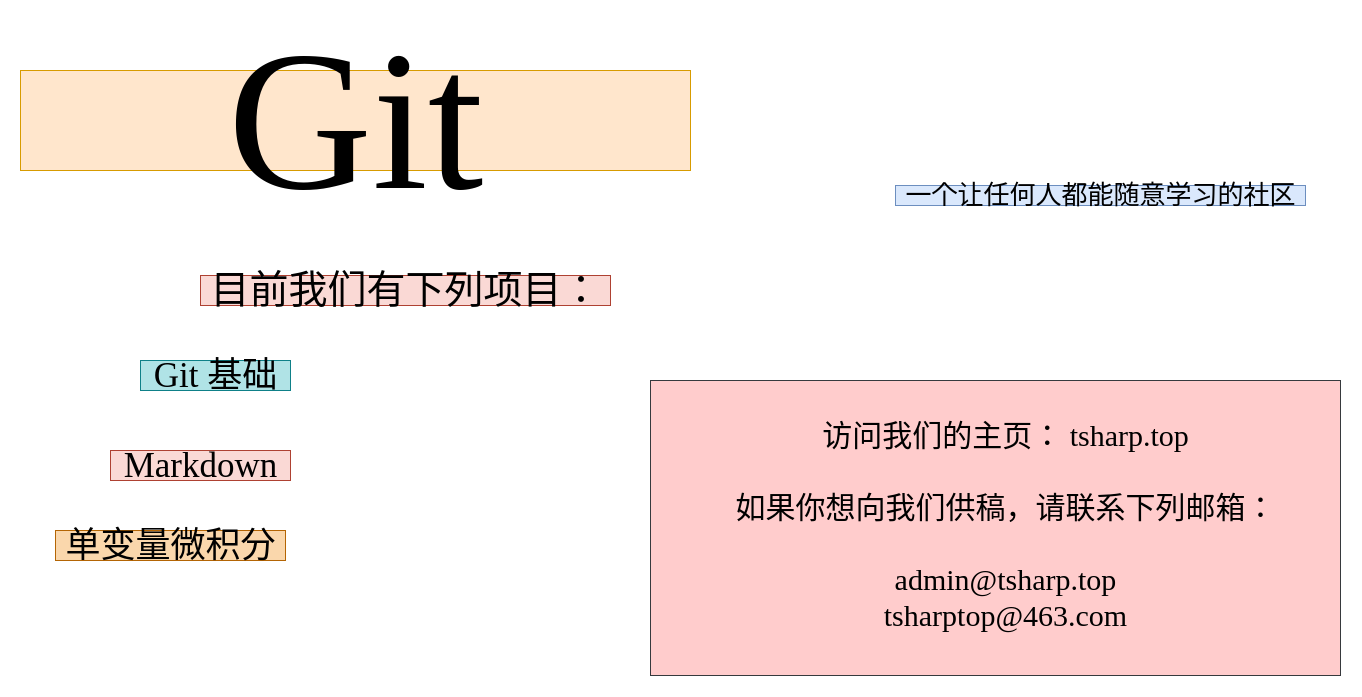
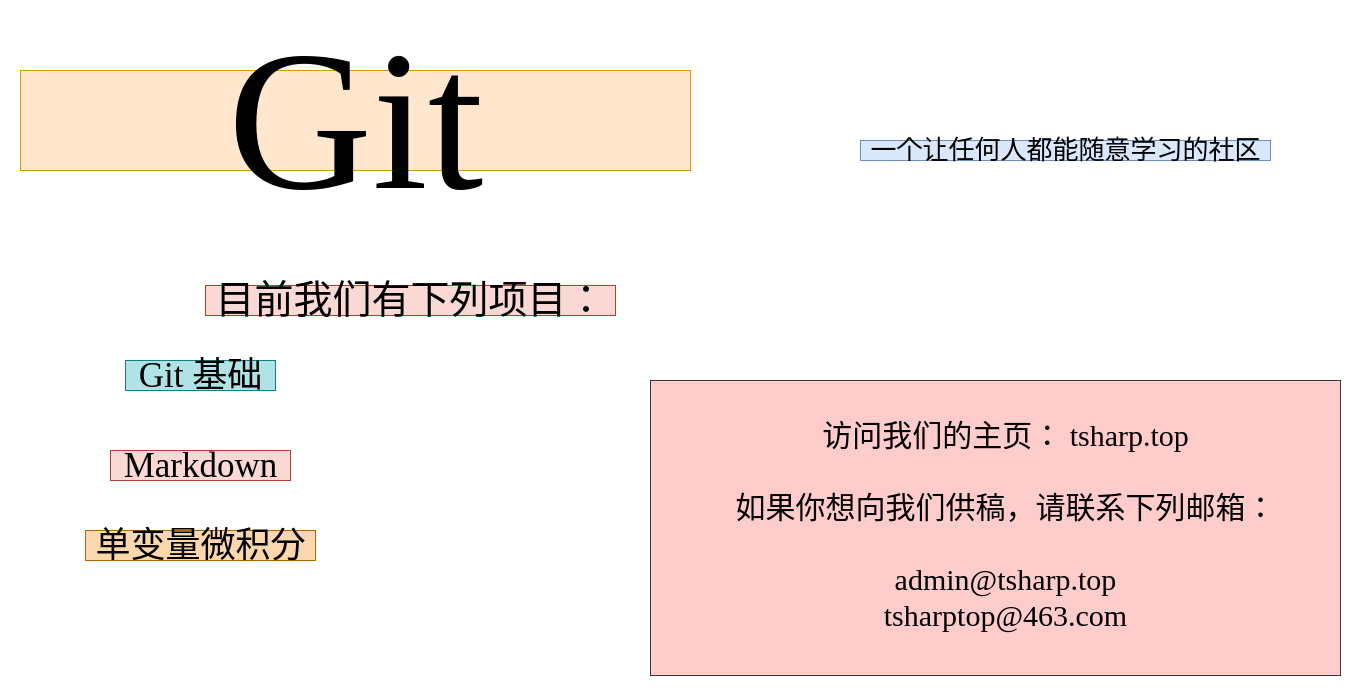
(1101, 196) -> (1066, 151)
(406, 291) -> (411, 301)
(216, 376) -> (201, 376)
(171, 546) -> (201, 546)
